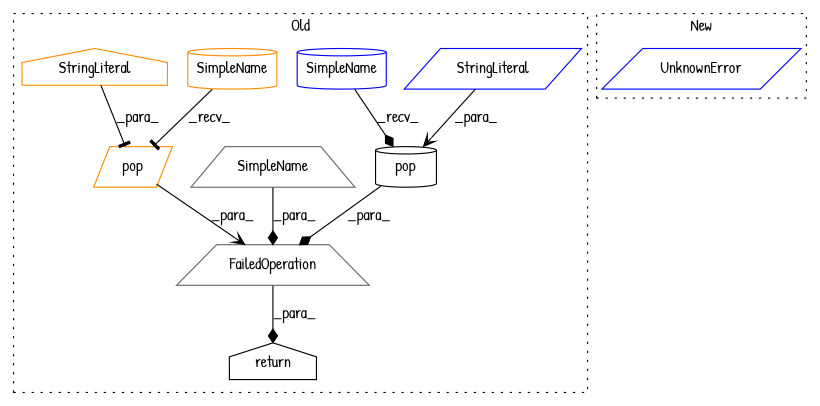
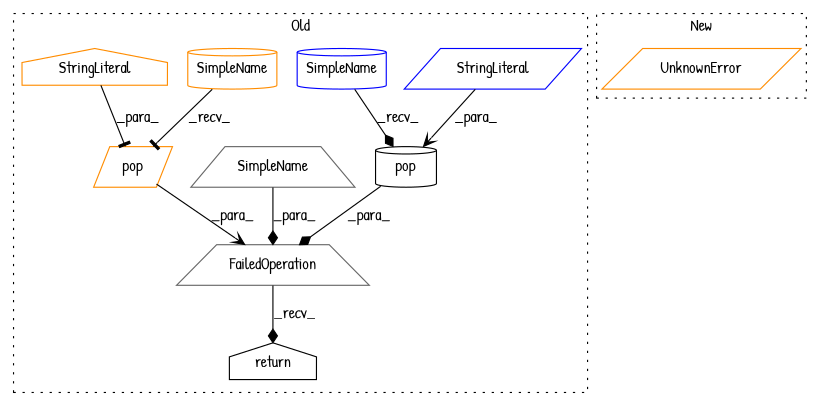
(701, 69) -> (701, 69)
(295, 314) -> (295, 314)
